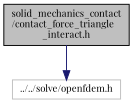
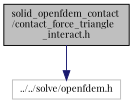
(67, 25) -> (67, 25)
